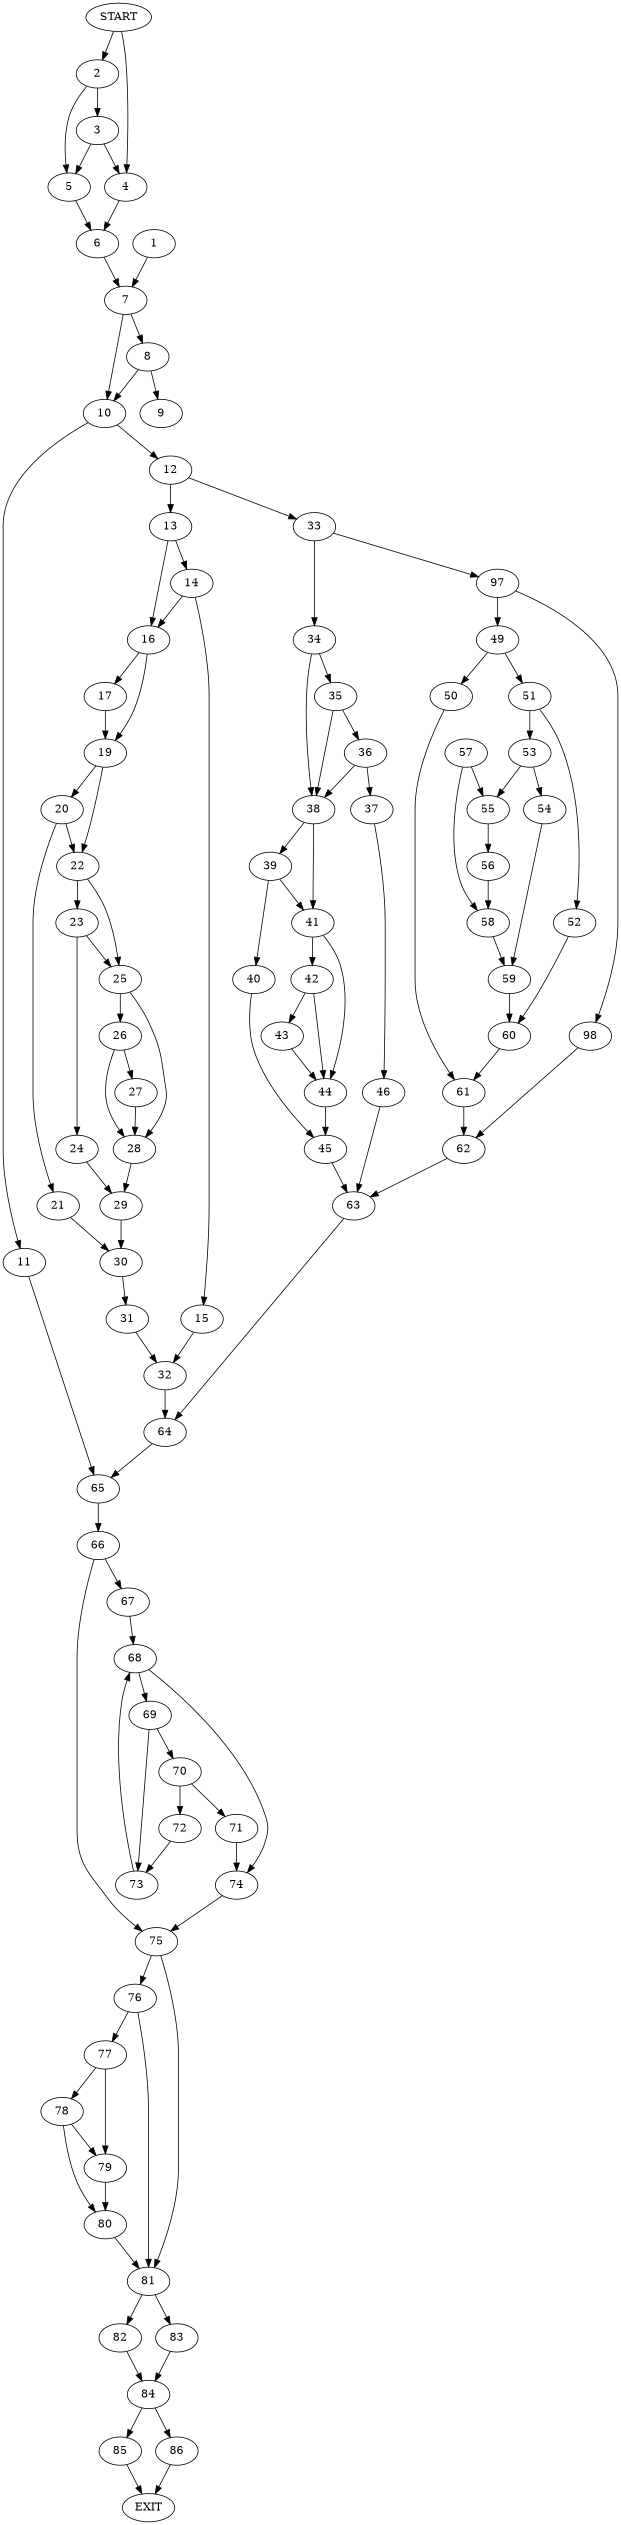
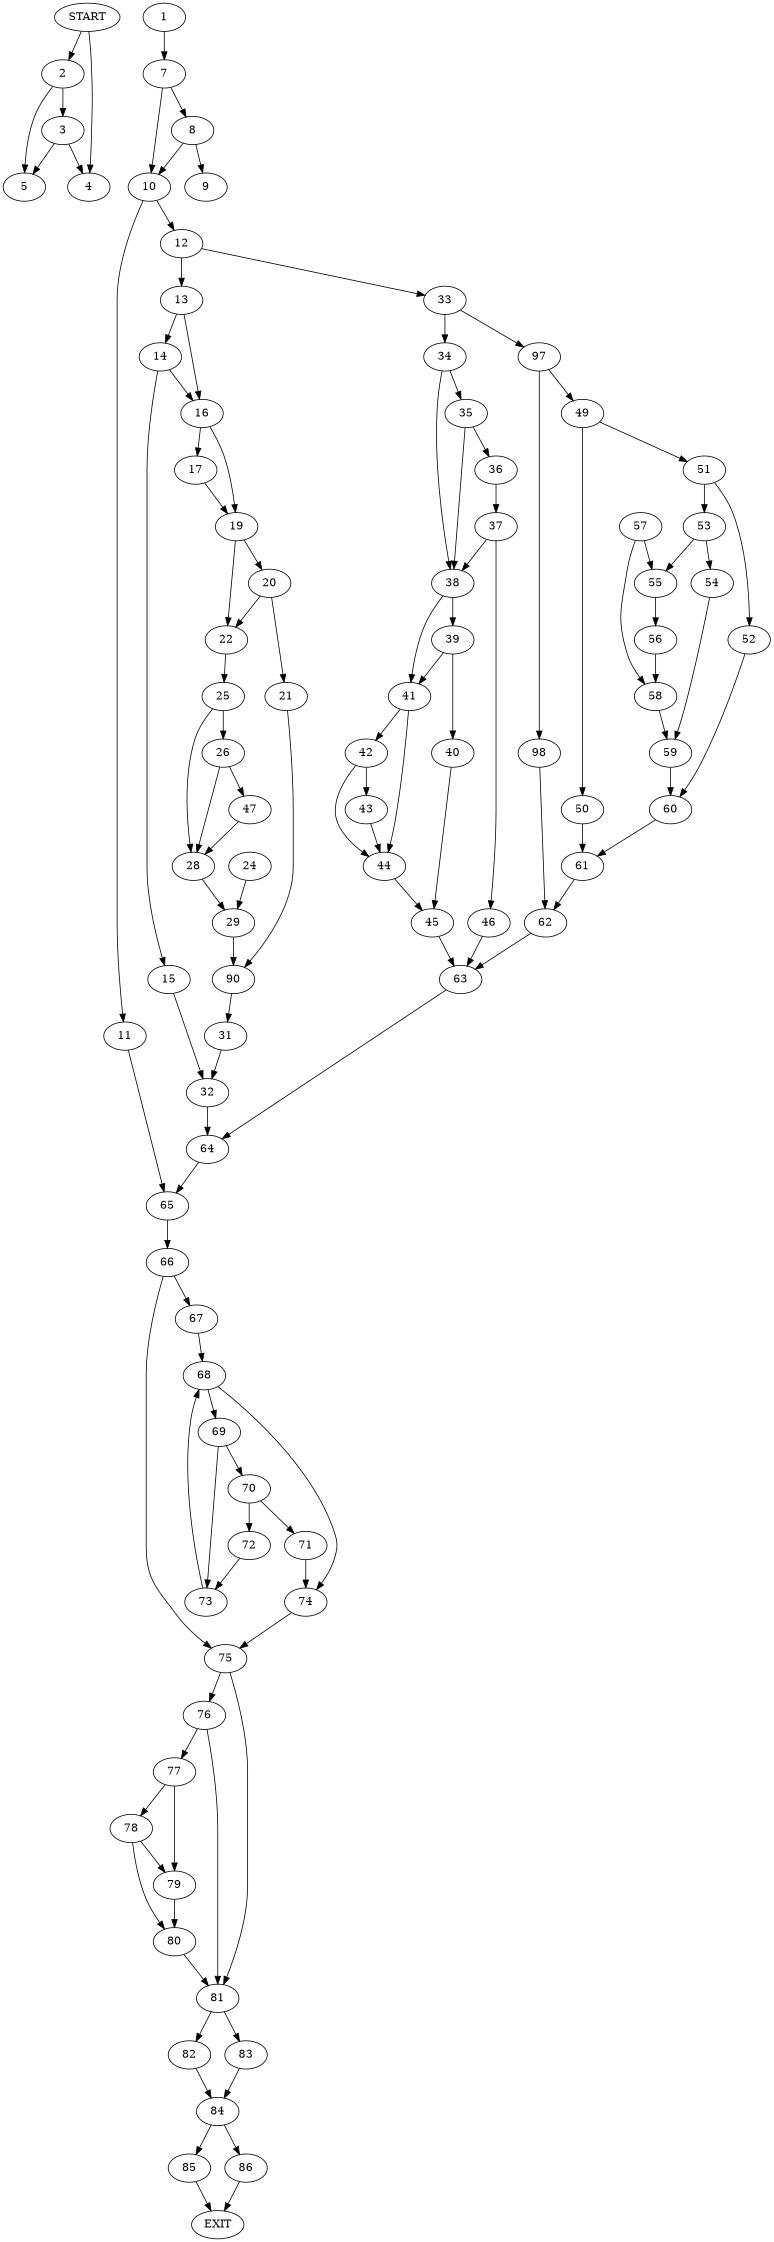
(97, 244) -> none
(342, 778) -> (477, 552)
(77, 923) -> none
(136, 1093) -> (250, 810)
(121, 1262) -> (233, 979)
